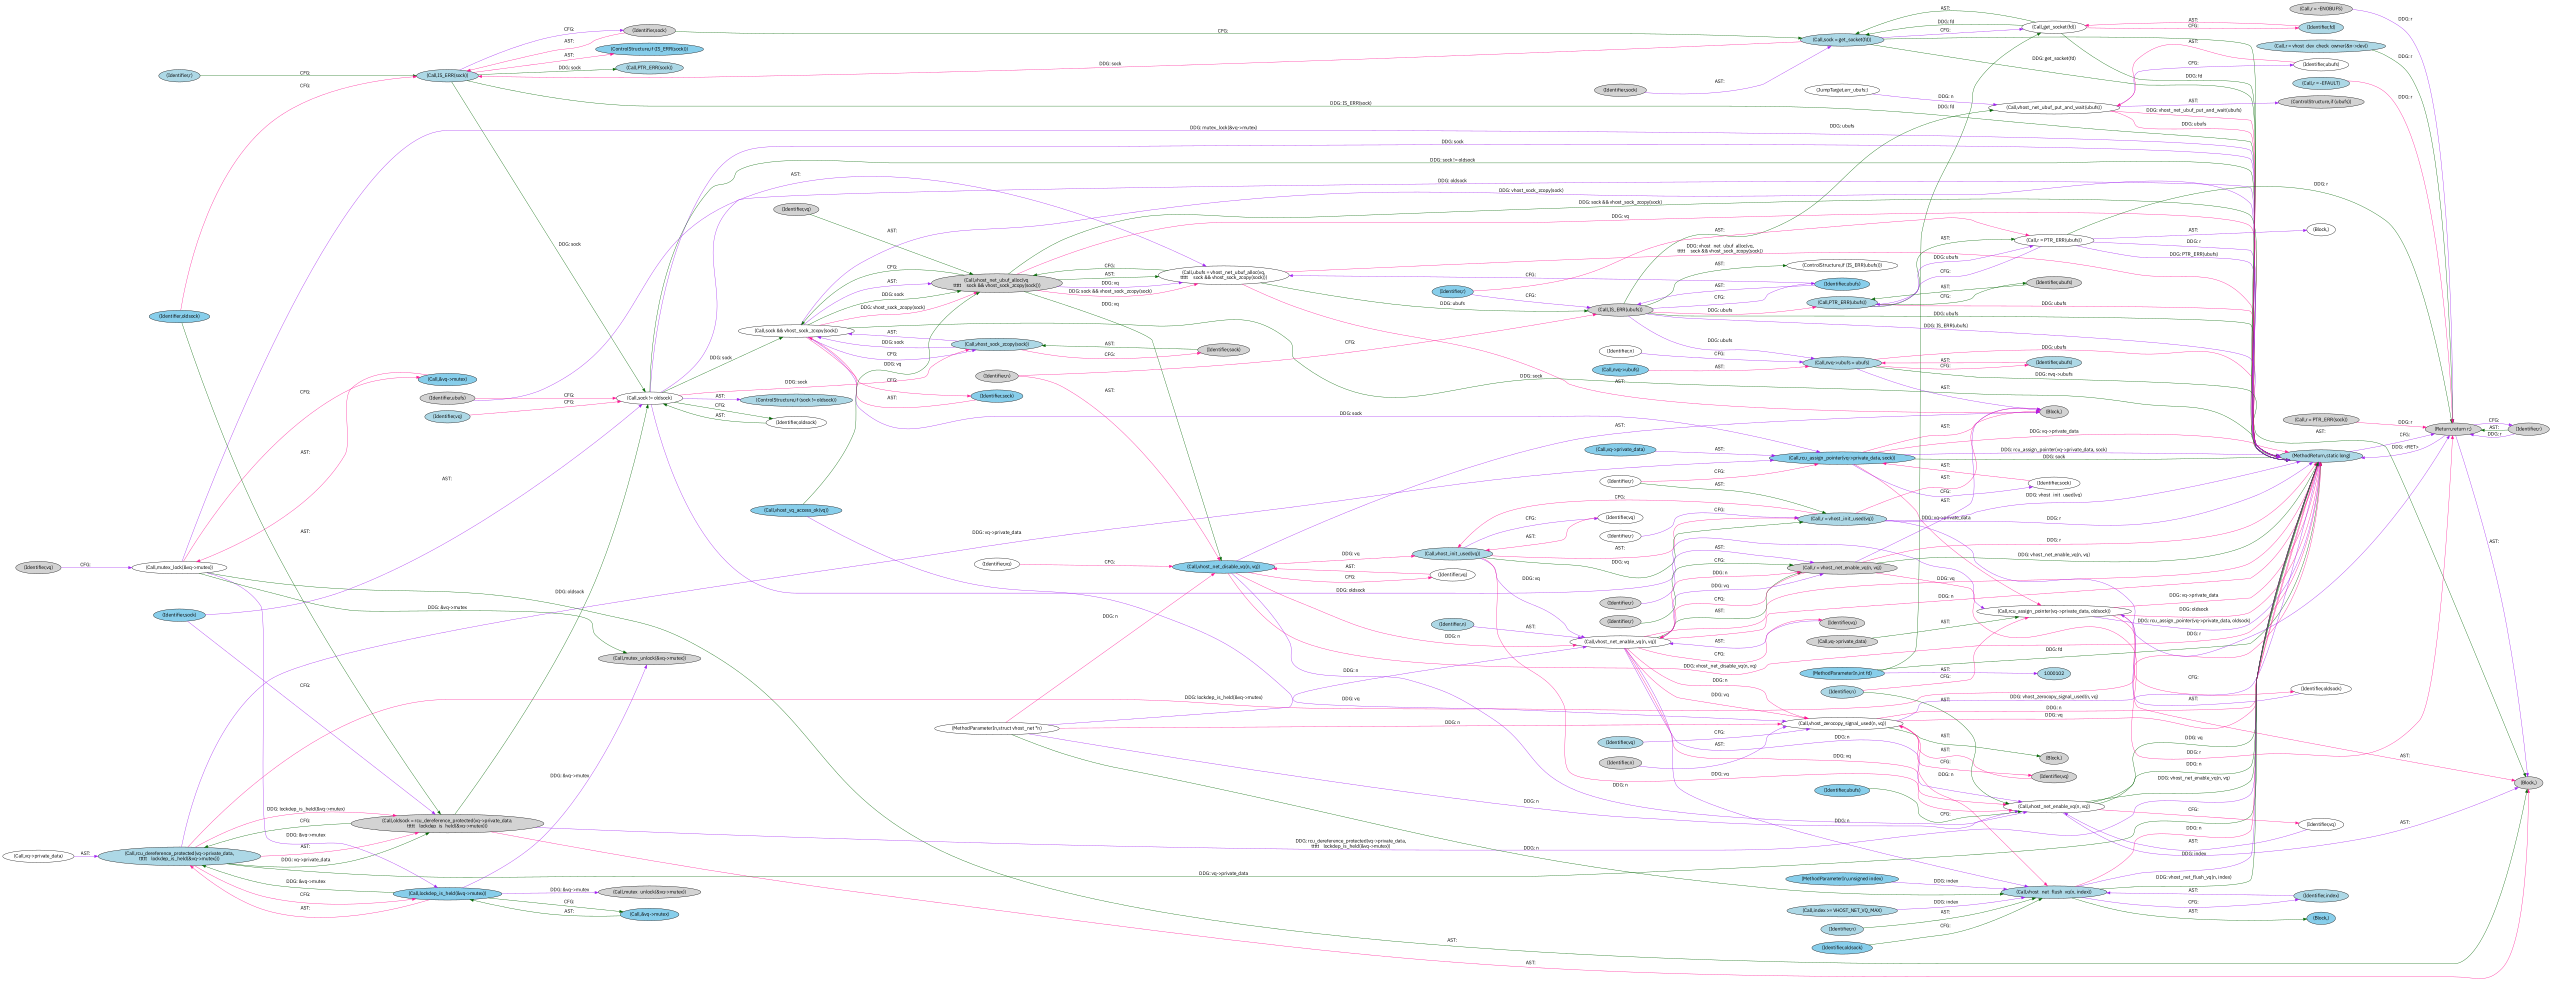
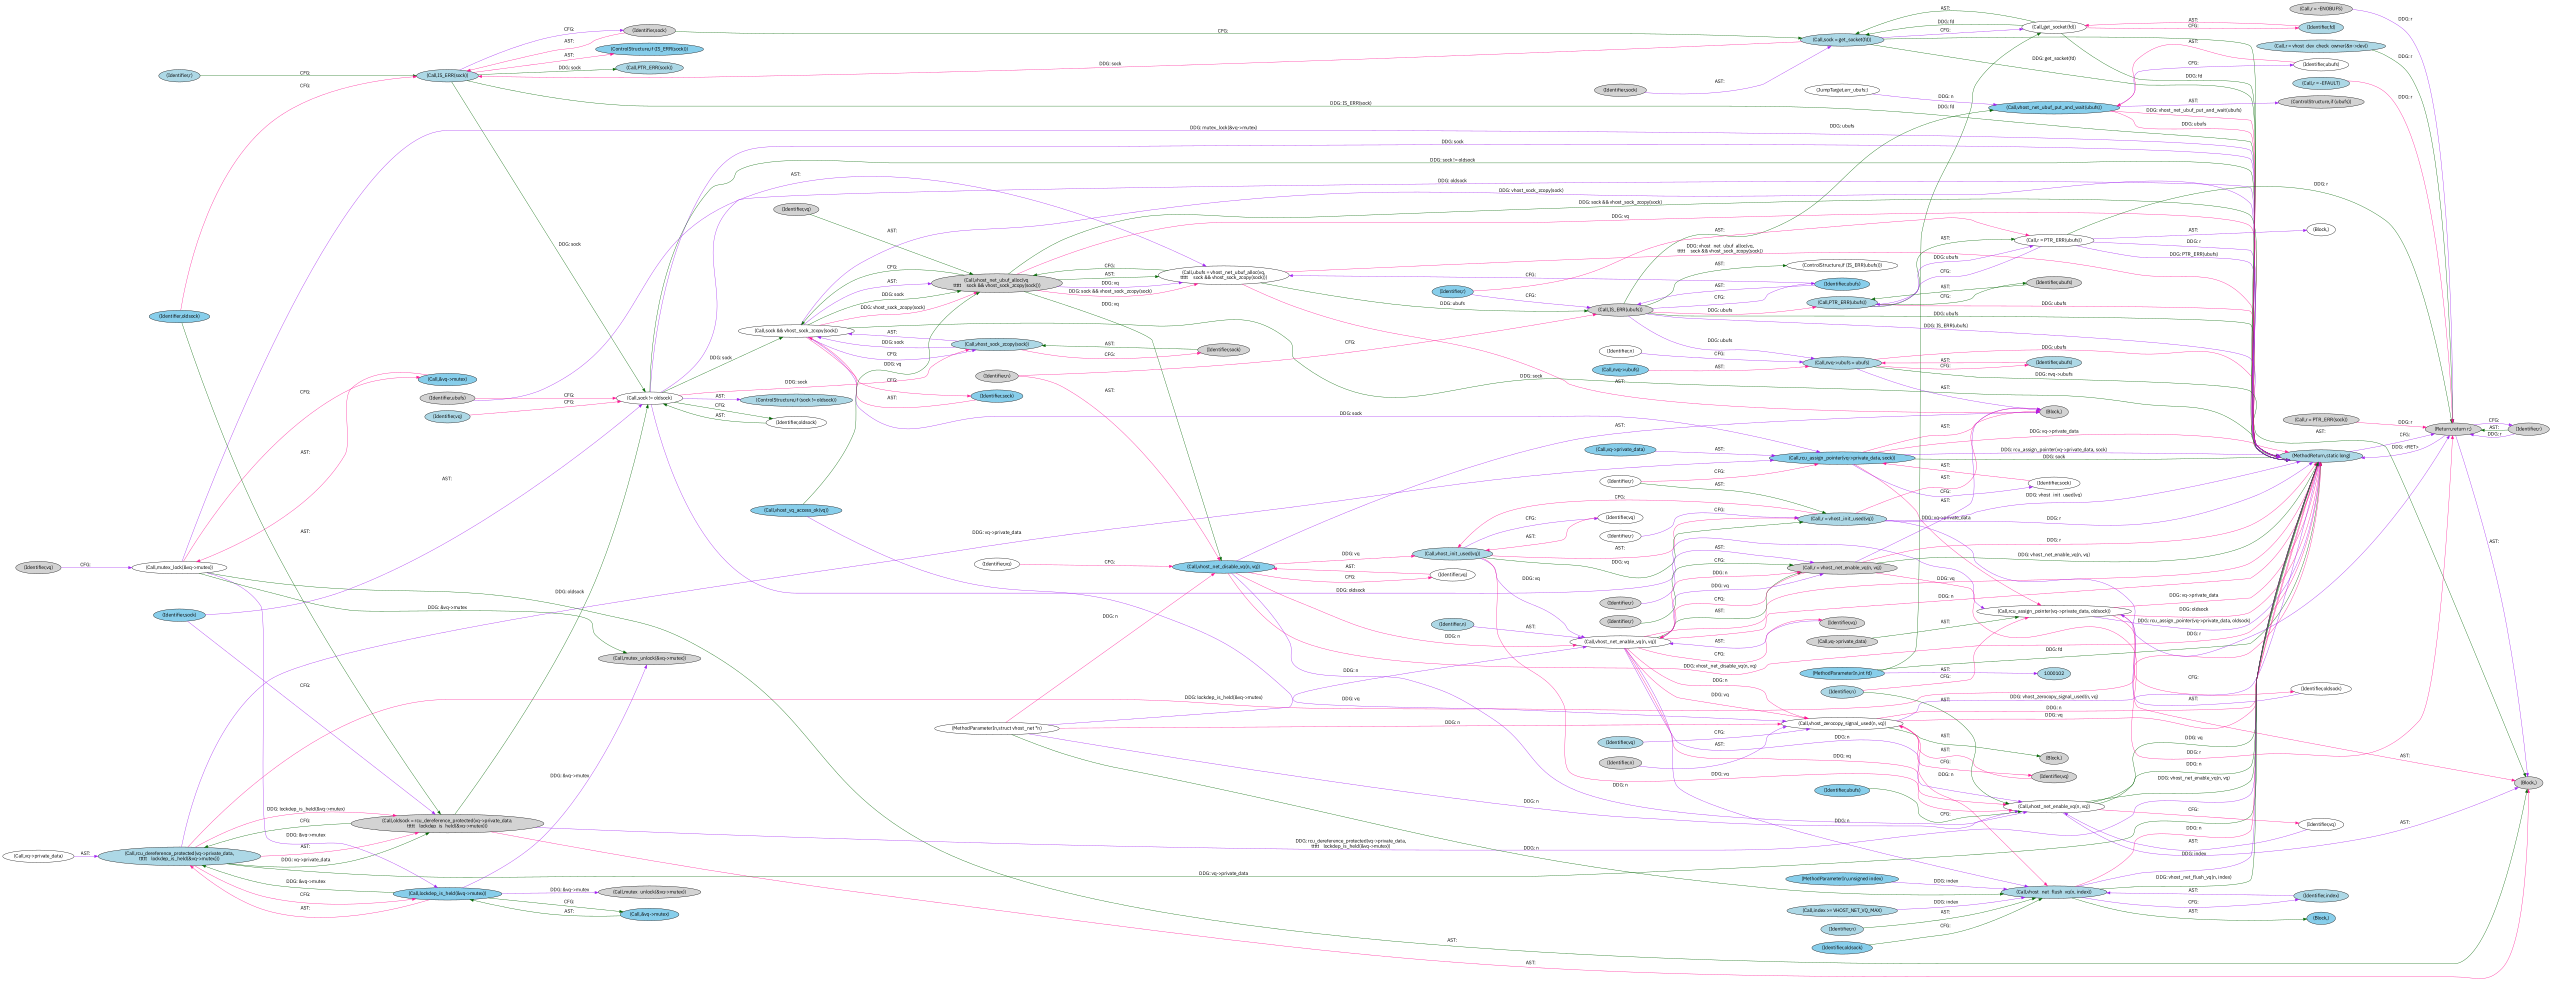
(2054, 108) -> (2054, 108)
